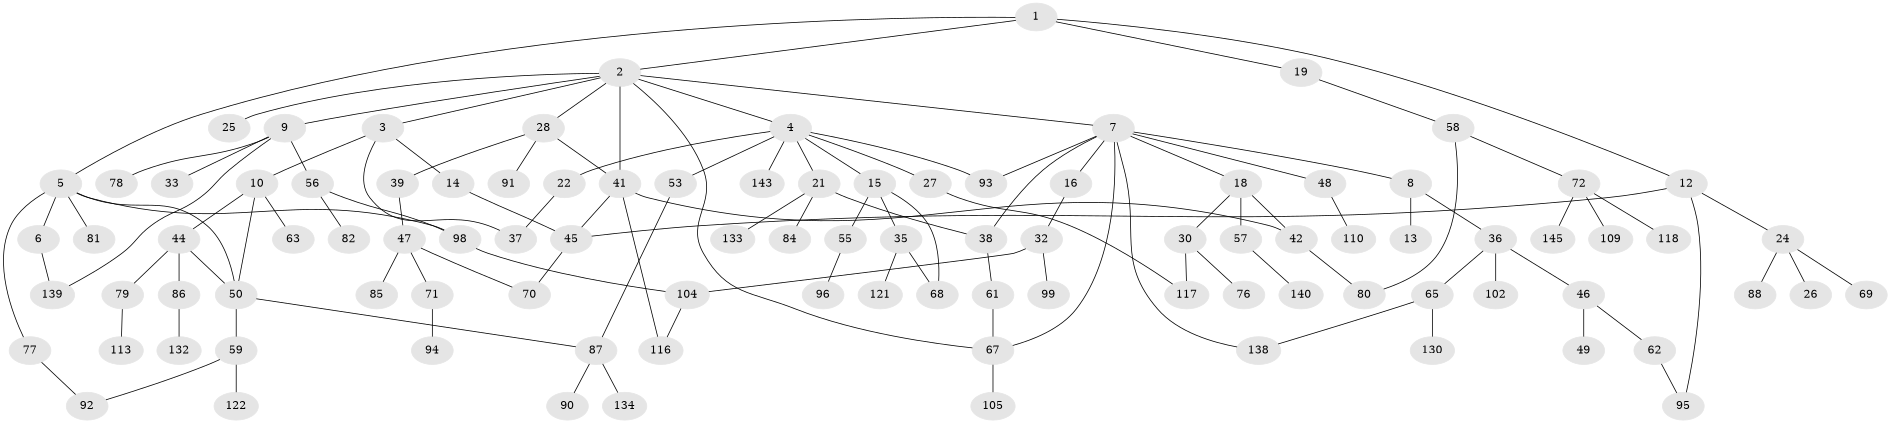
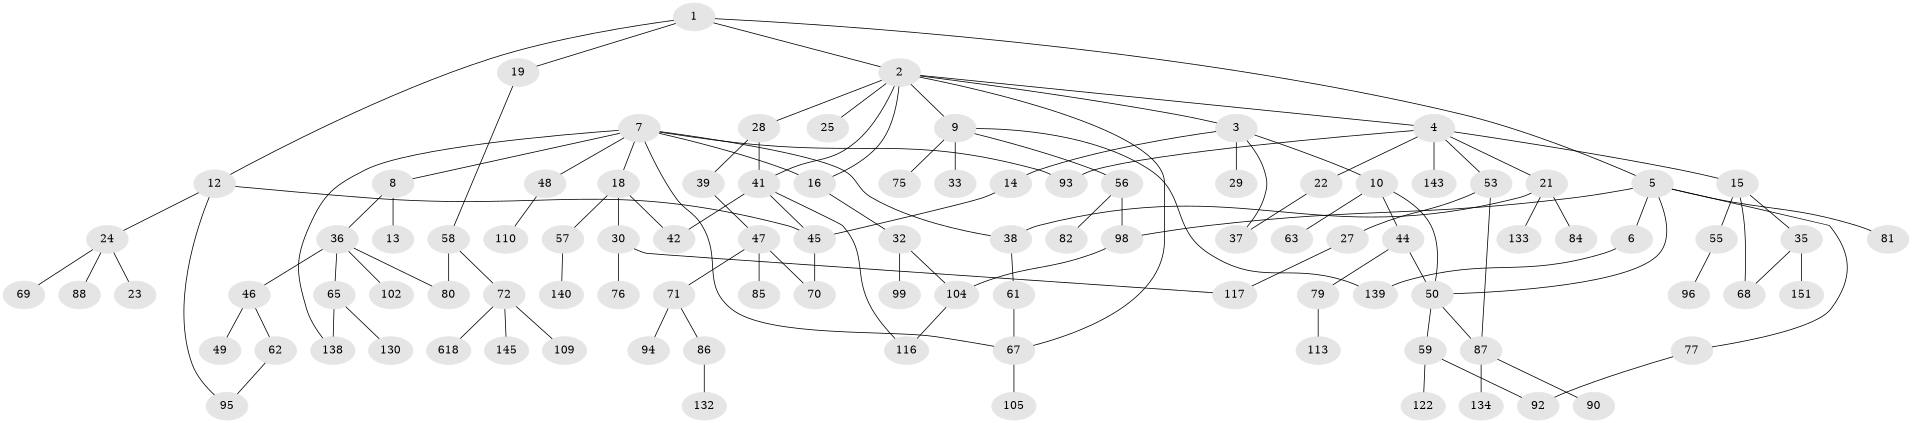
(867, 100) -> (881, 142)
(862, 154) -> (1445, 204)
(117, 184) -> (900, 184)
(509, 184) -> none
none -> (1236, 184)
(1669, 239) -> (449, 351)
(179, 267) -> (689, 323)
(1331, 267) -> (393, 267)
(880, 295) -> (1802, 295)
(1811, 295) -> (135, 295)
